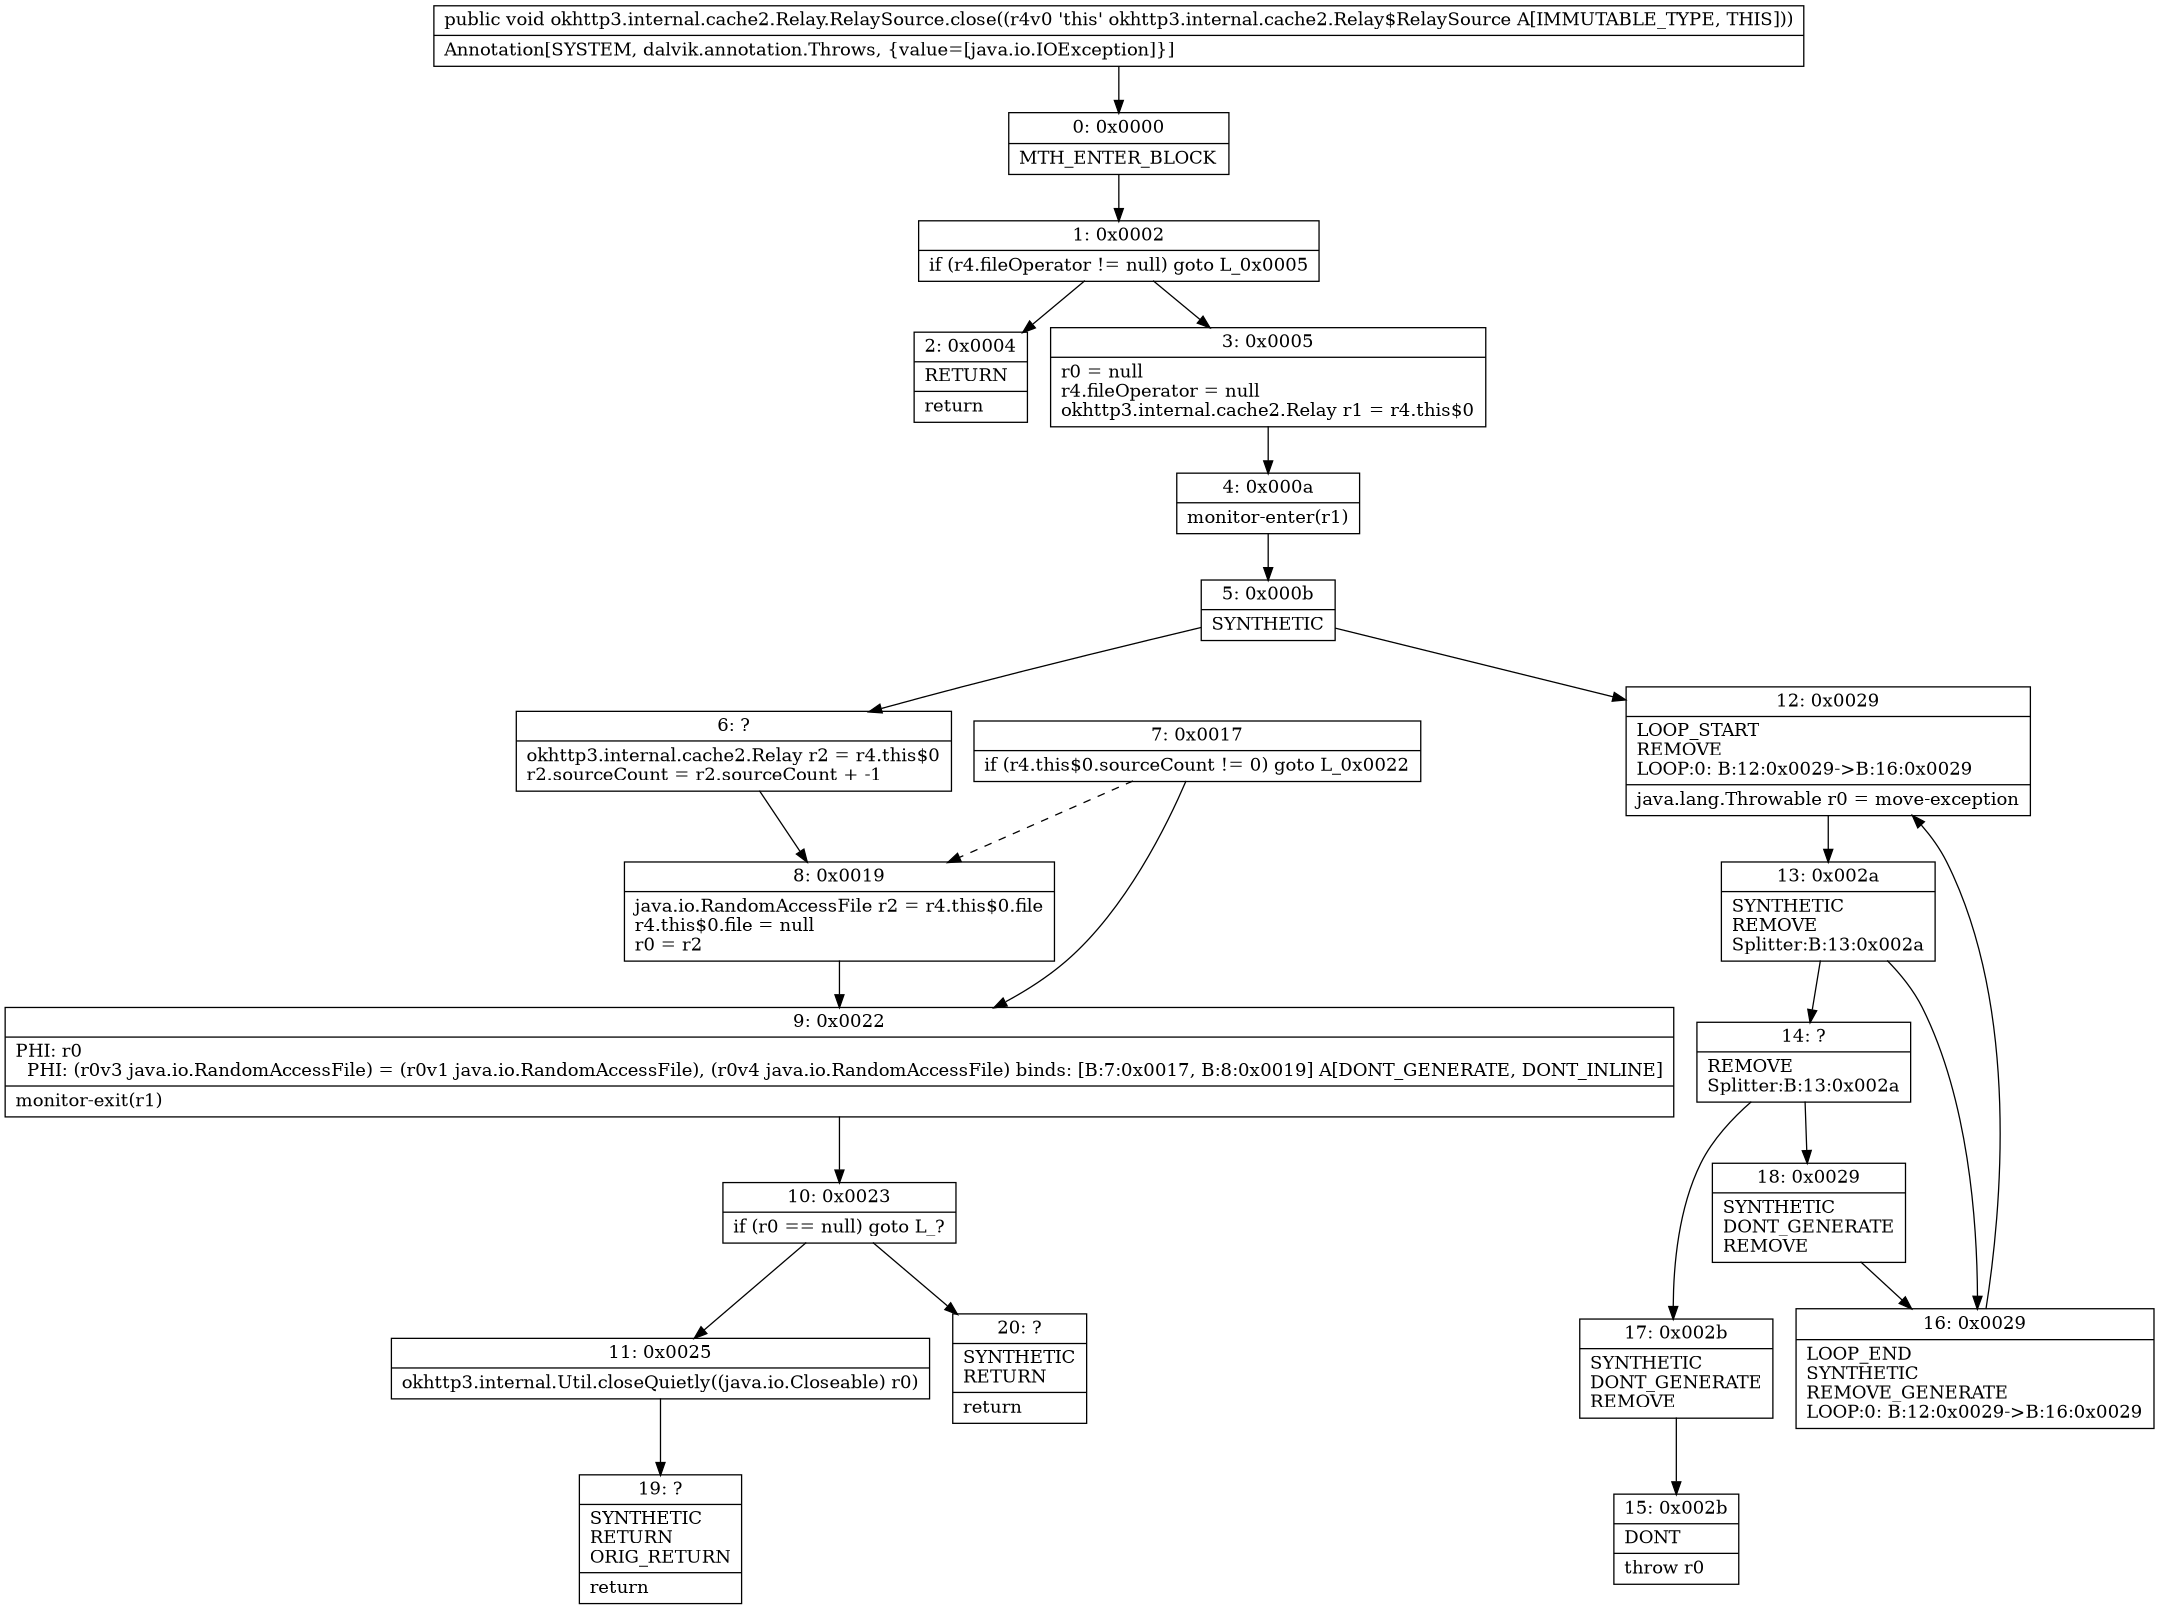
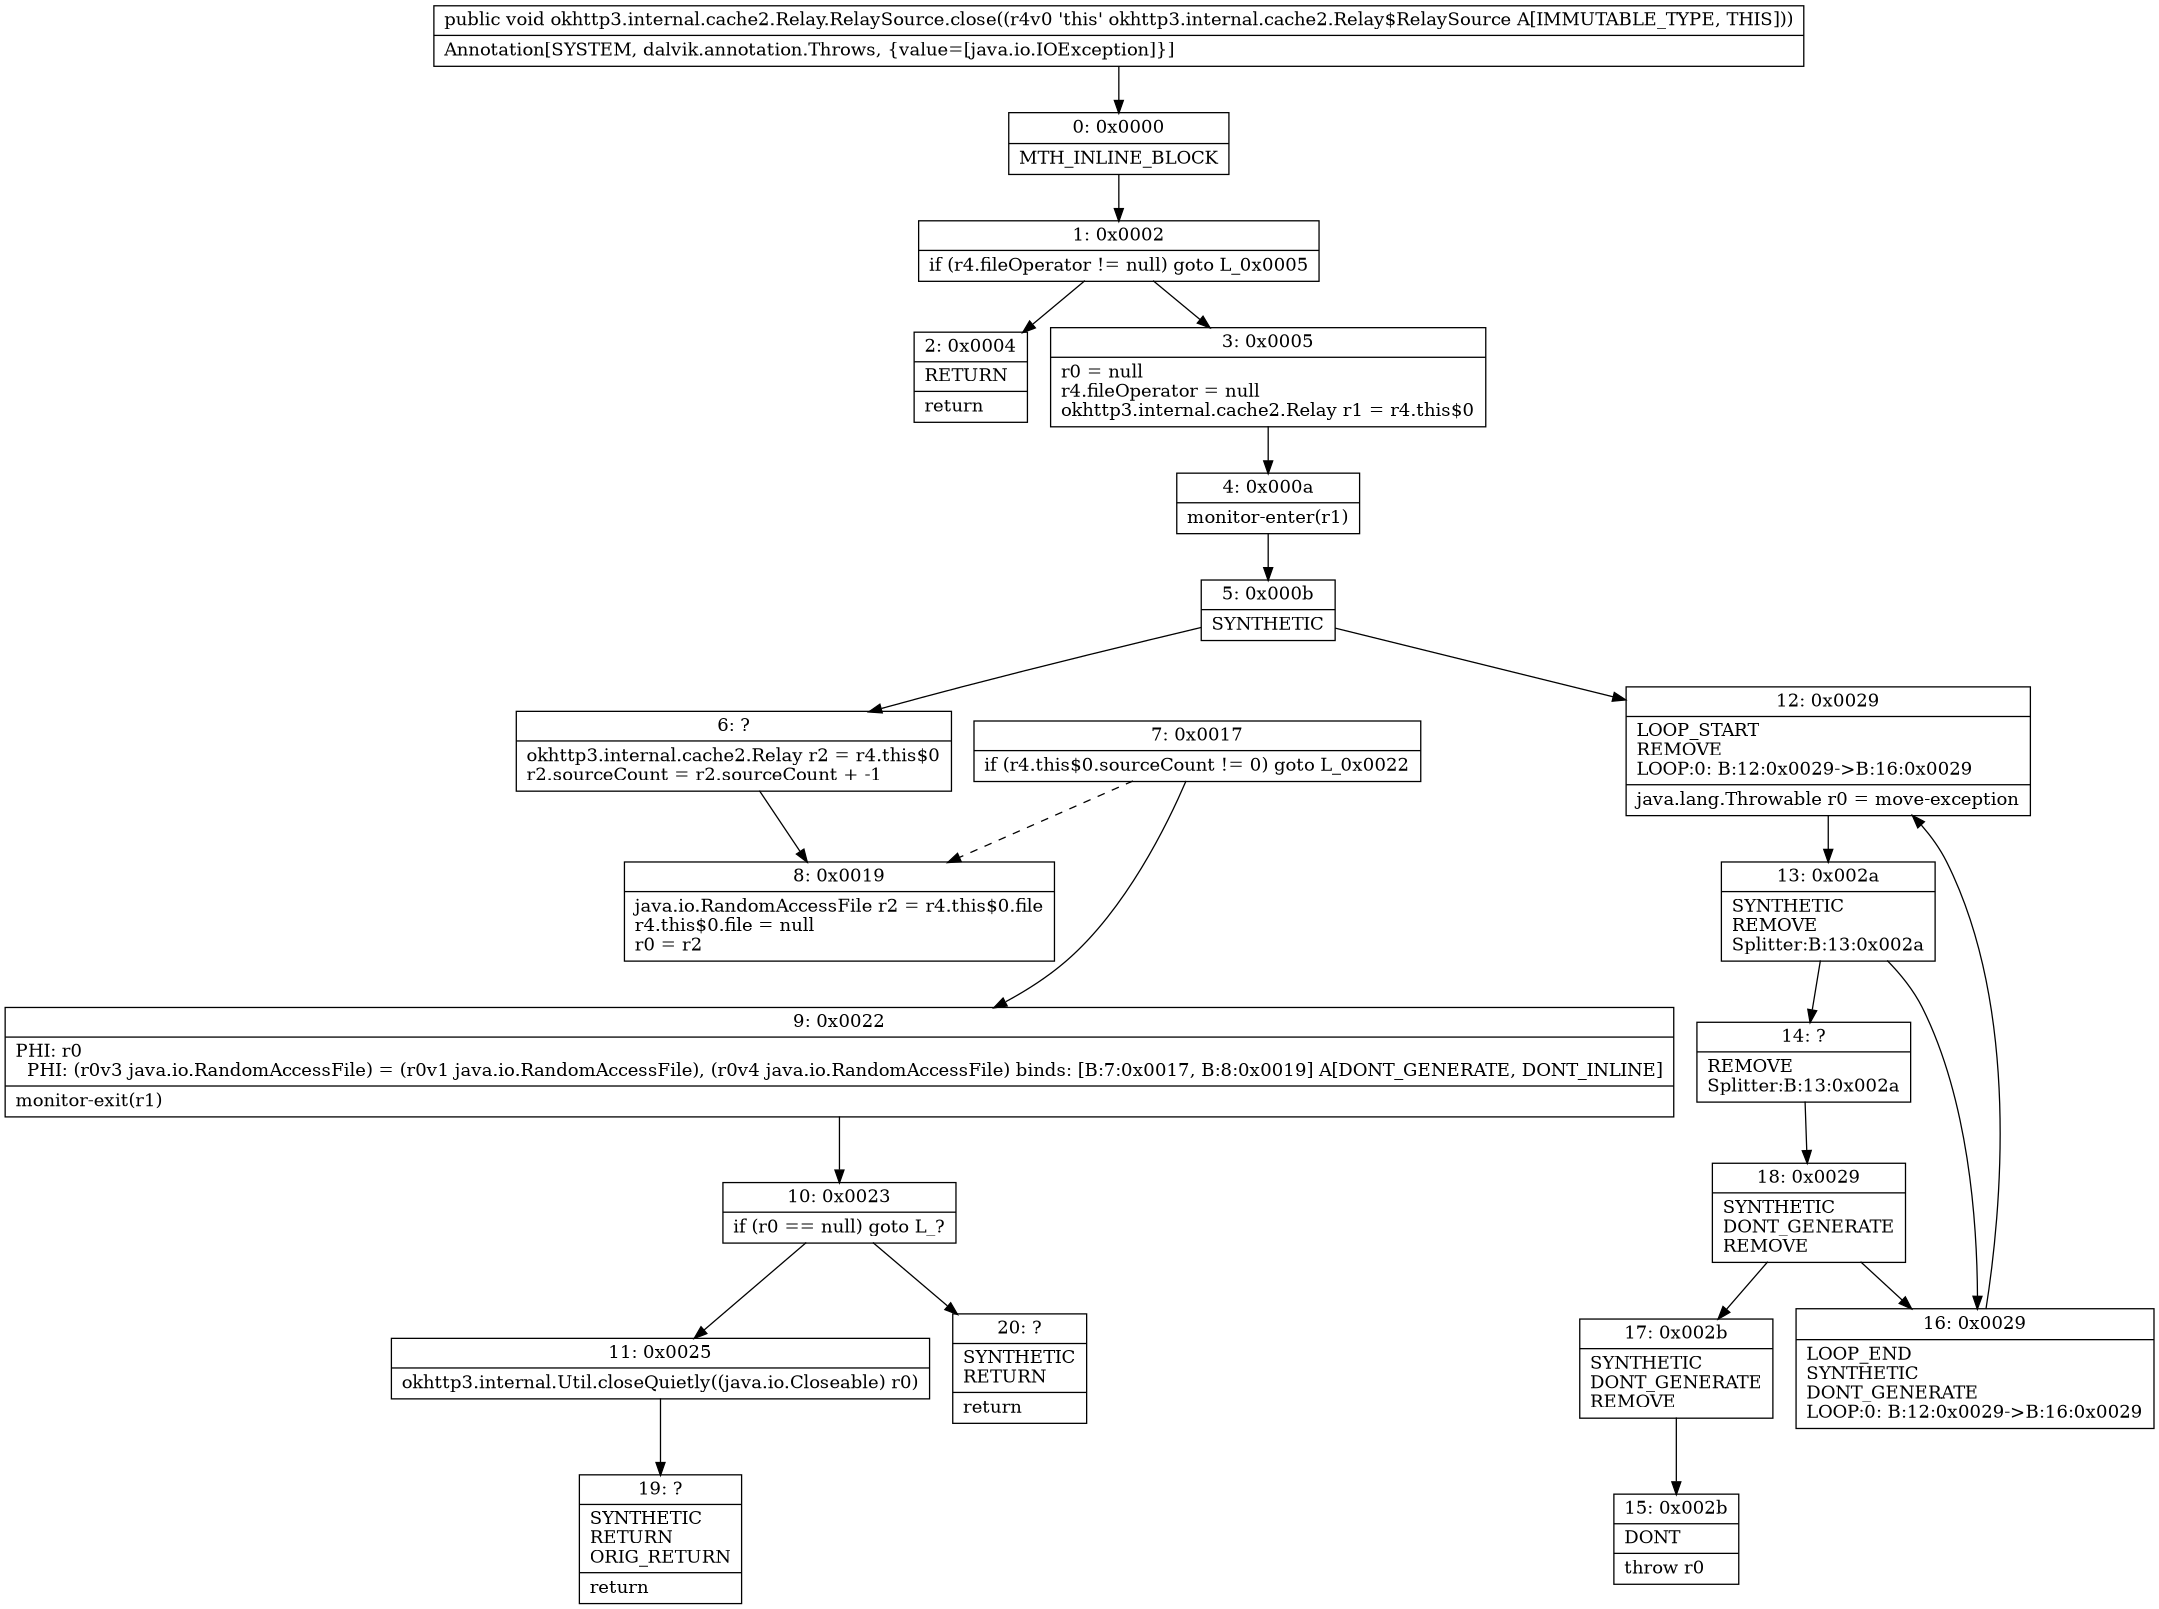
(1118, 158) -> (1119, 158)
(839, 977) -> none
(1689, 1194) -> (1747, 1285)
(1907, 1393) -> (1893, 1393)
